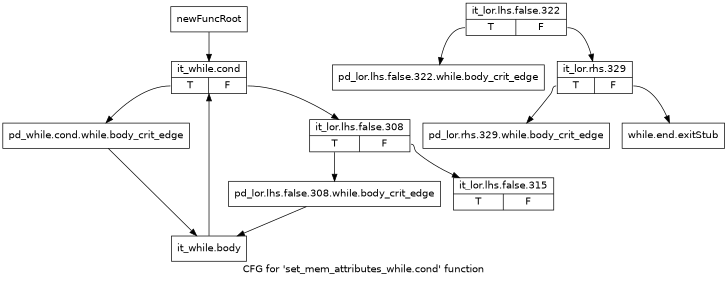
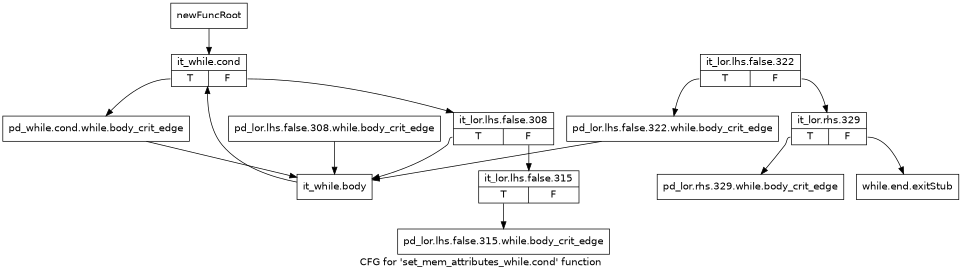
none -> (490, 160)
(335, 163) -> (419, 162)
none -> (504, 242)
